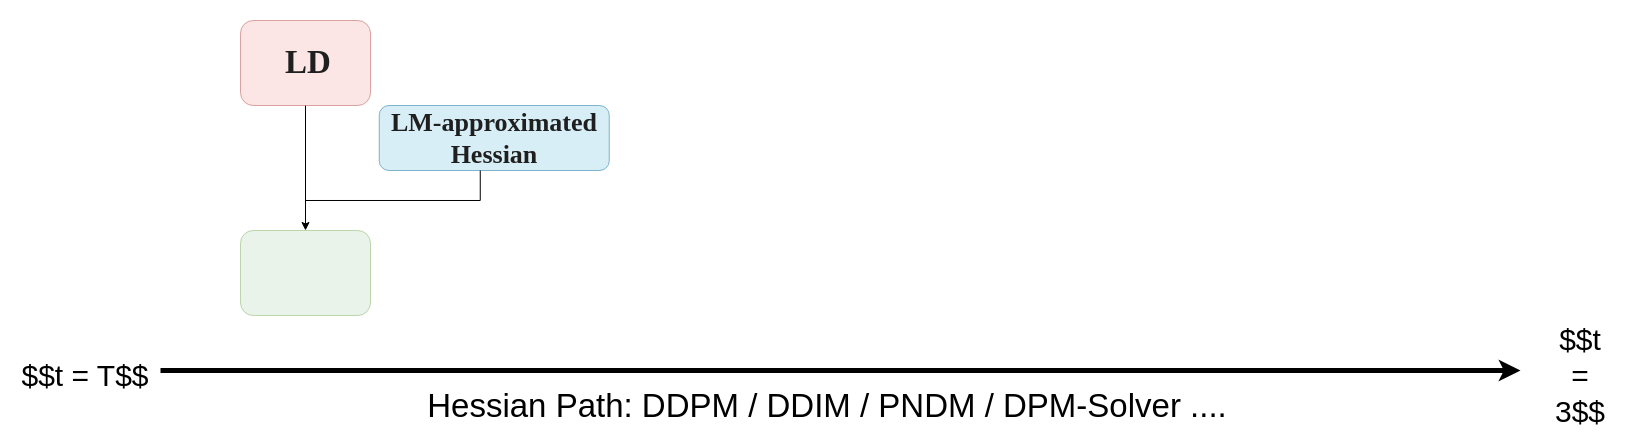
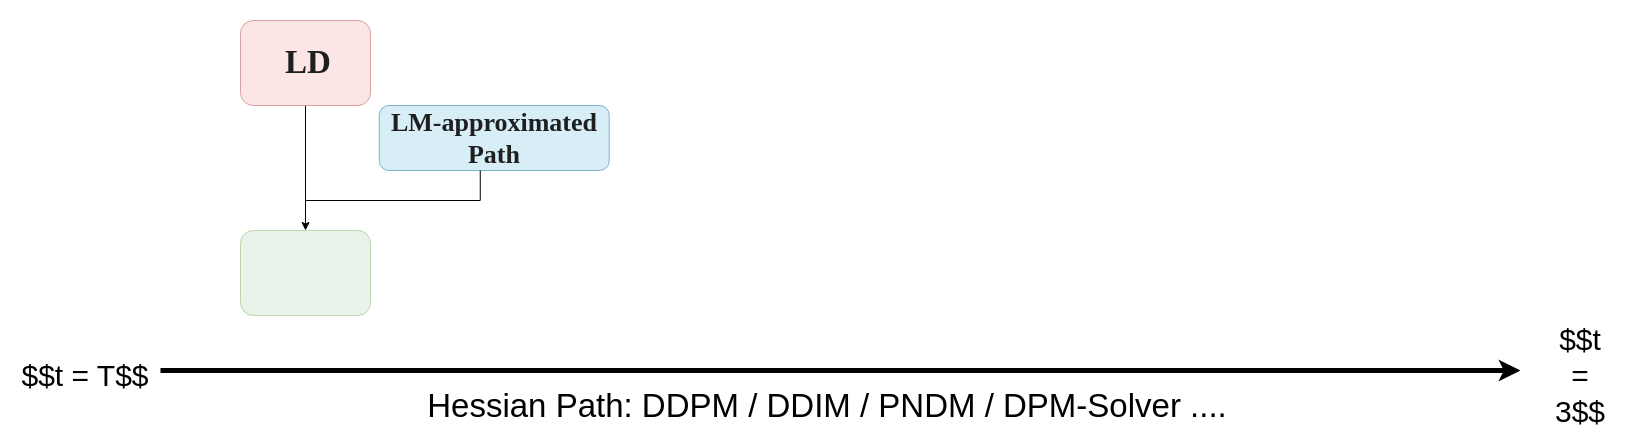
(495, 139) -> (495, 139)
